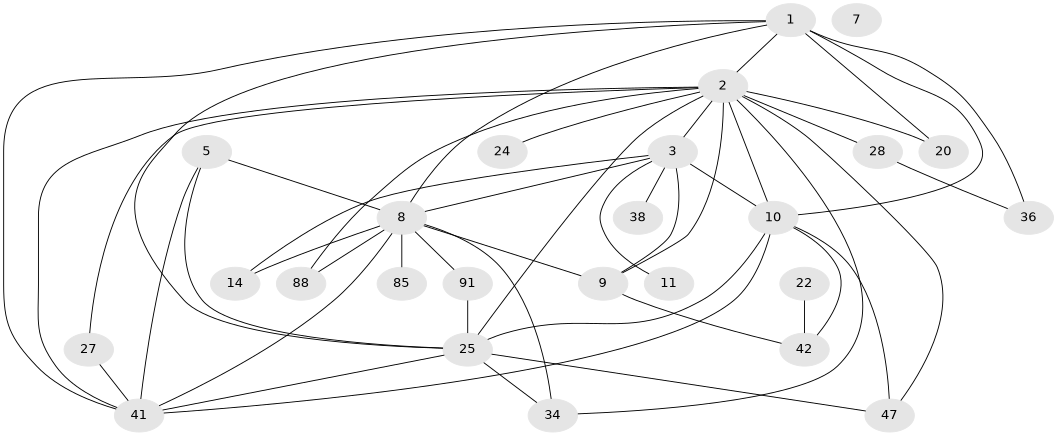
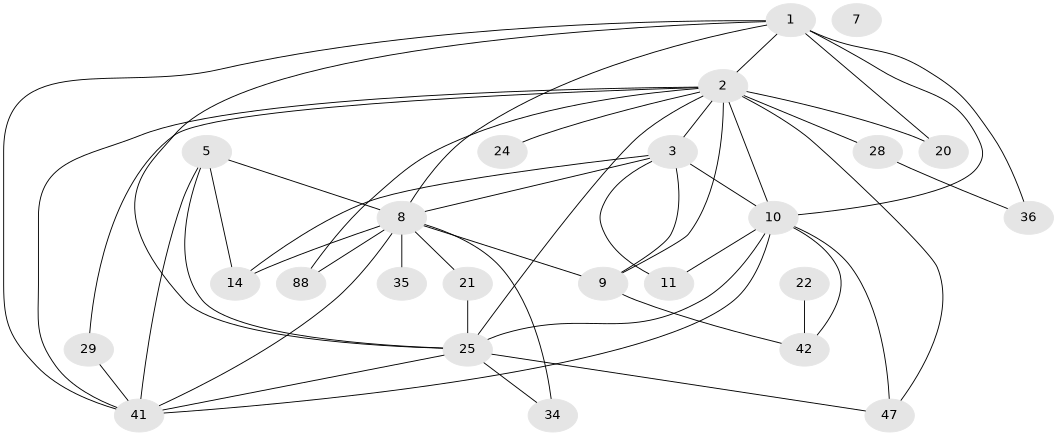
none -> (221, 218)
(638, 218) -> none
none -> (721, 251)
(402, 284) -> (402, 284)
(468, 284) -> (468, 284)
(850, 347) -> none
(89, 350) -> (89, 350)
